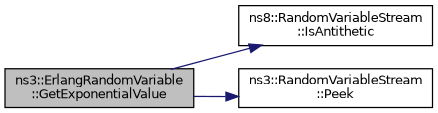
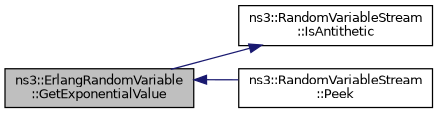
(336, 26) -> (336, 26)
(210, 97) -> (223, 80)
